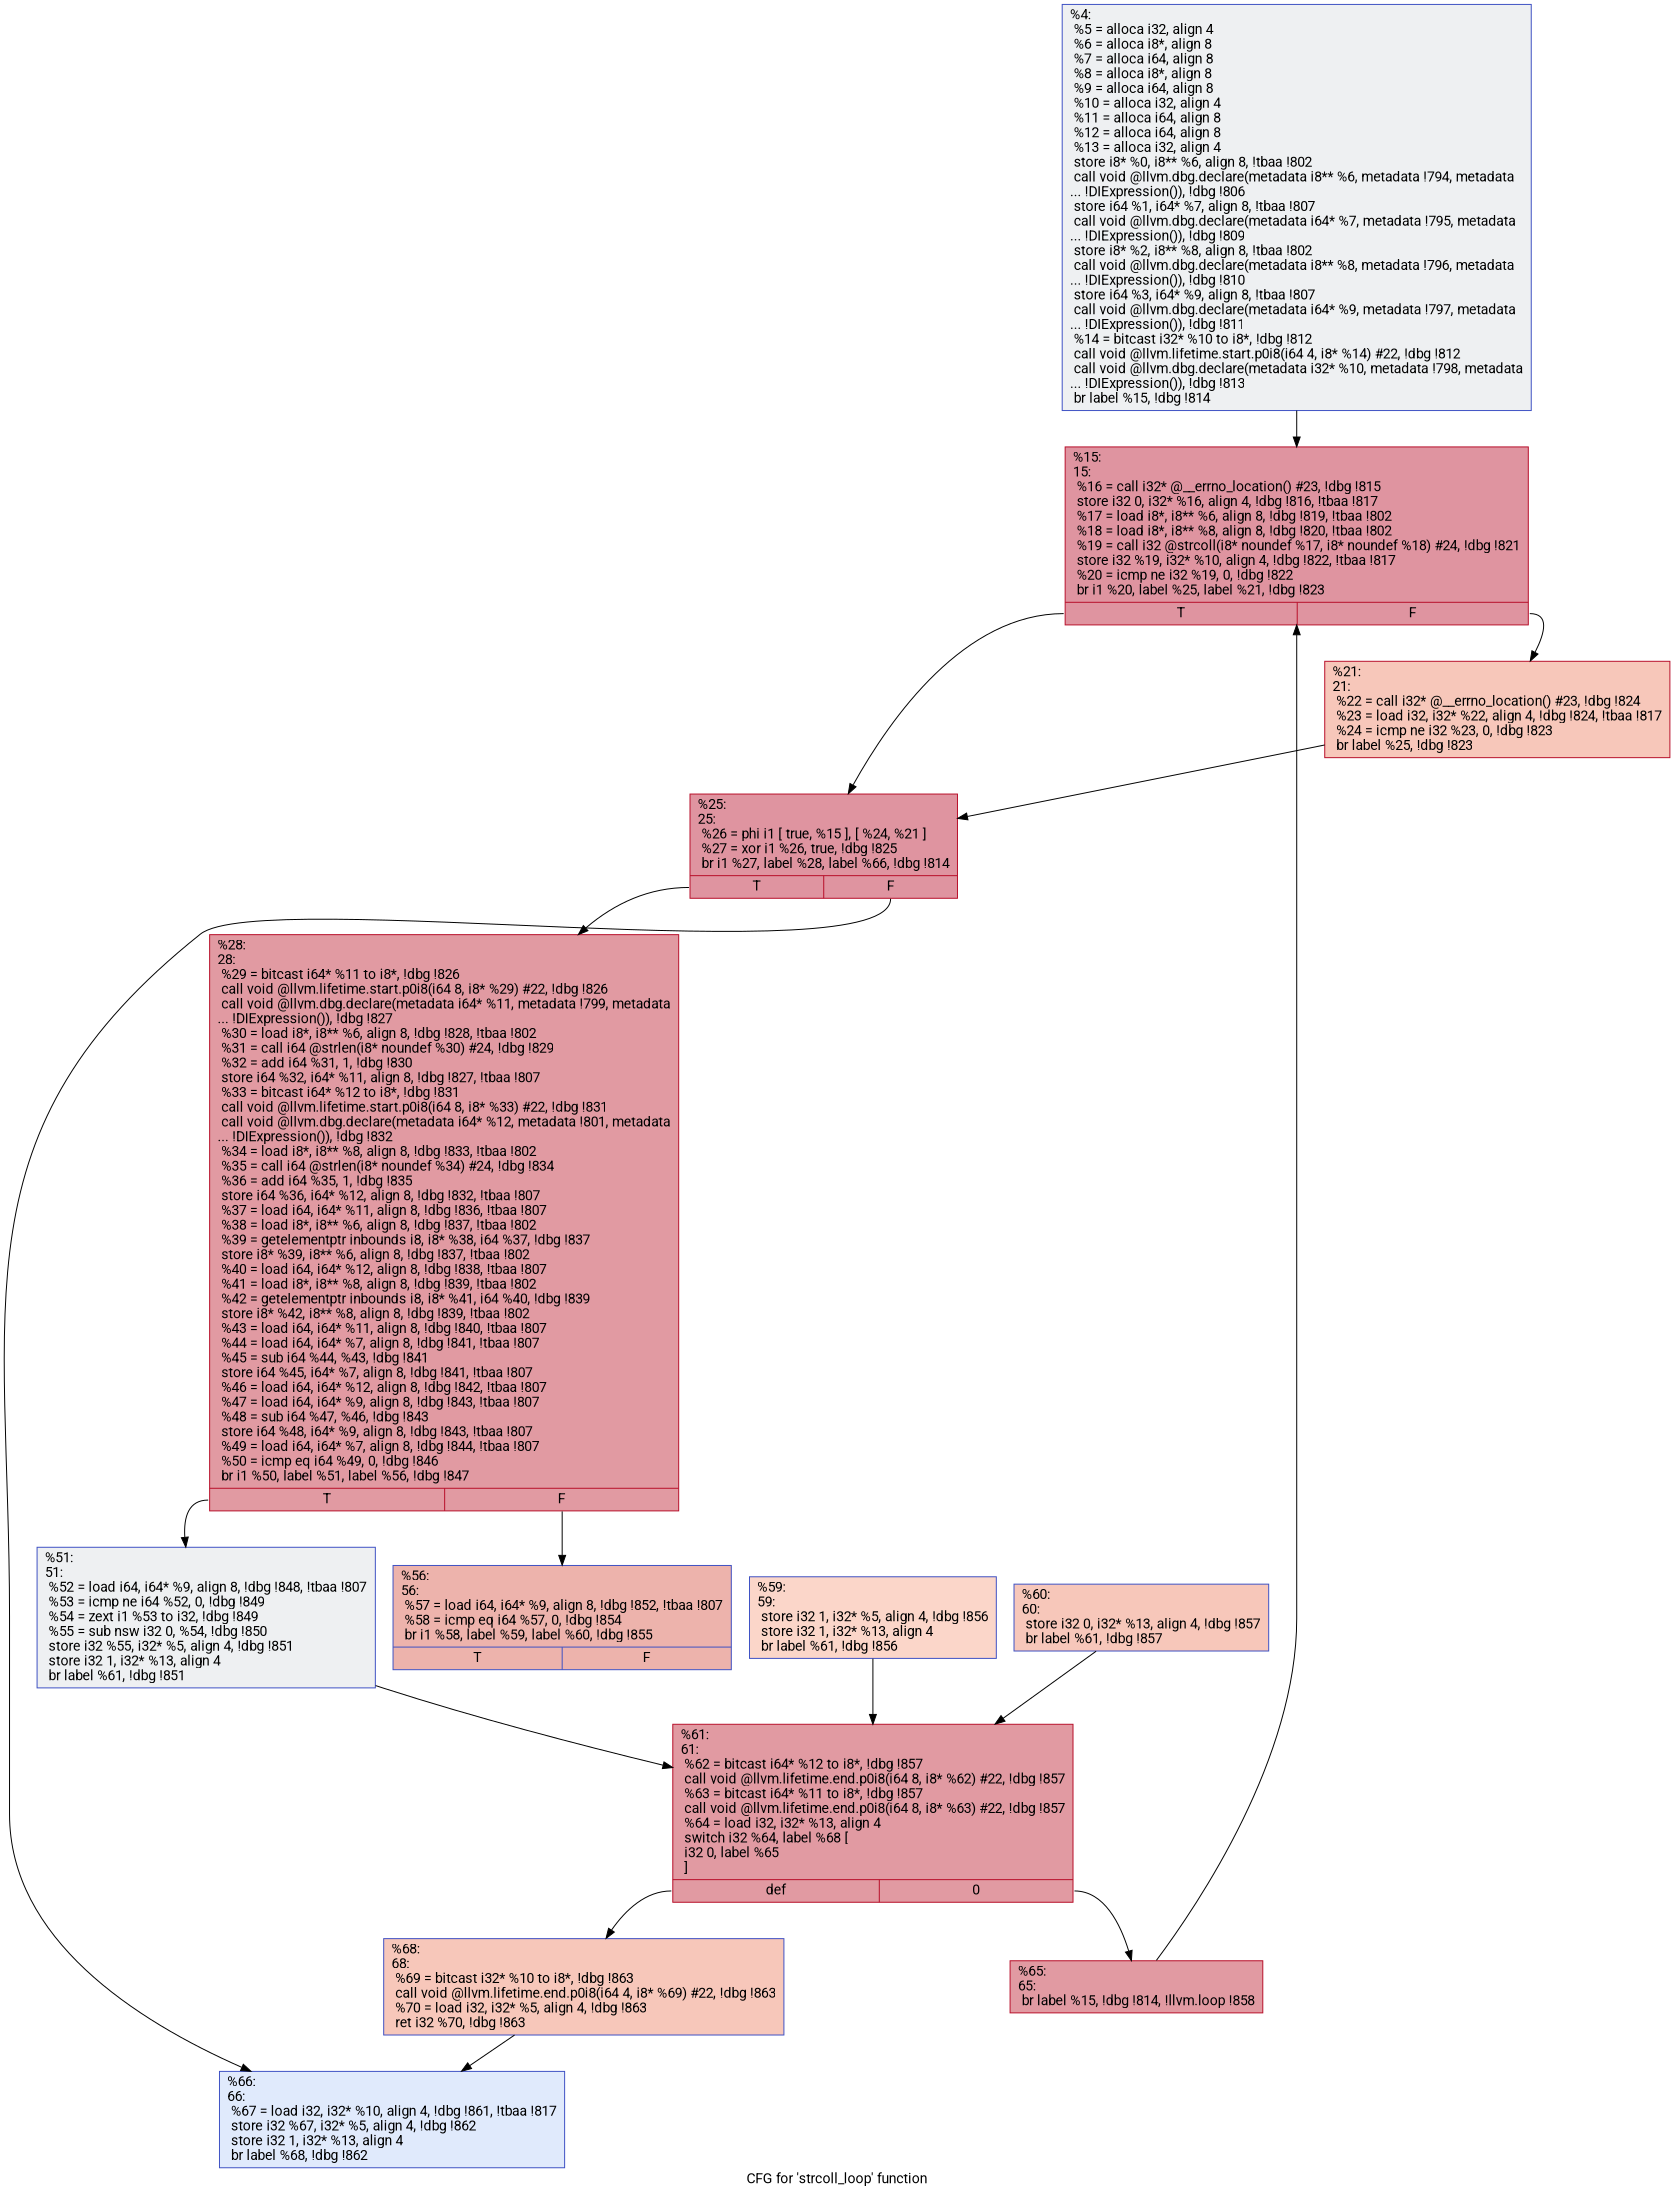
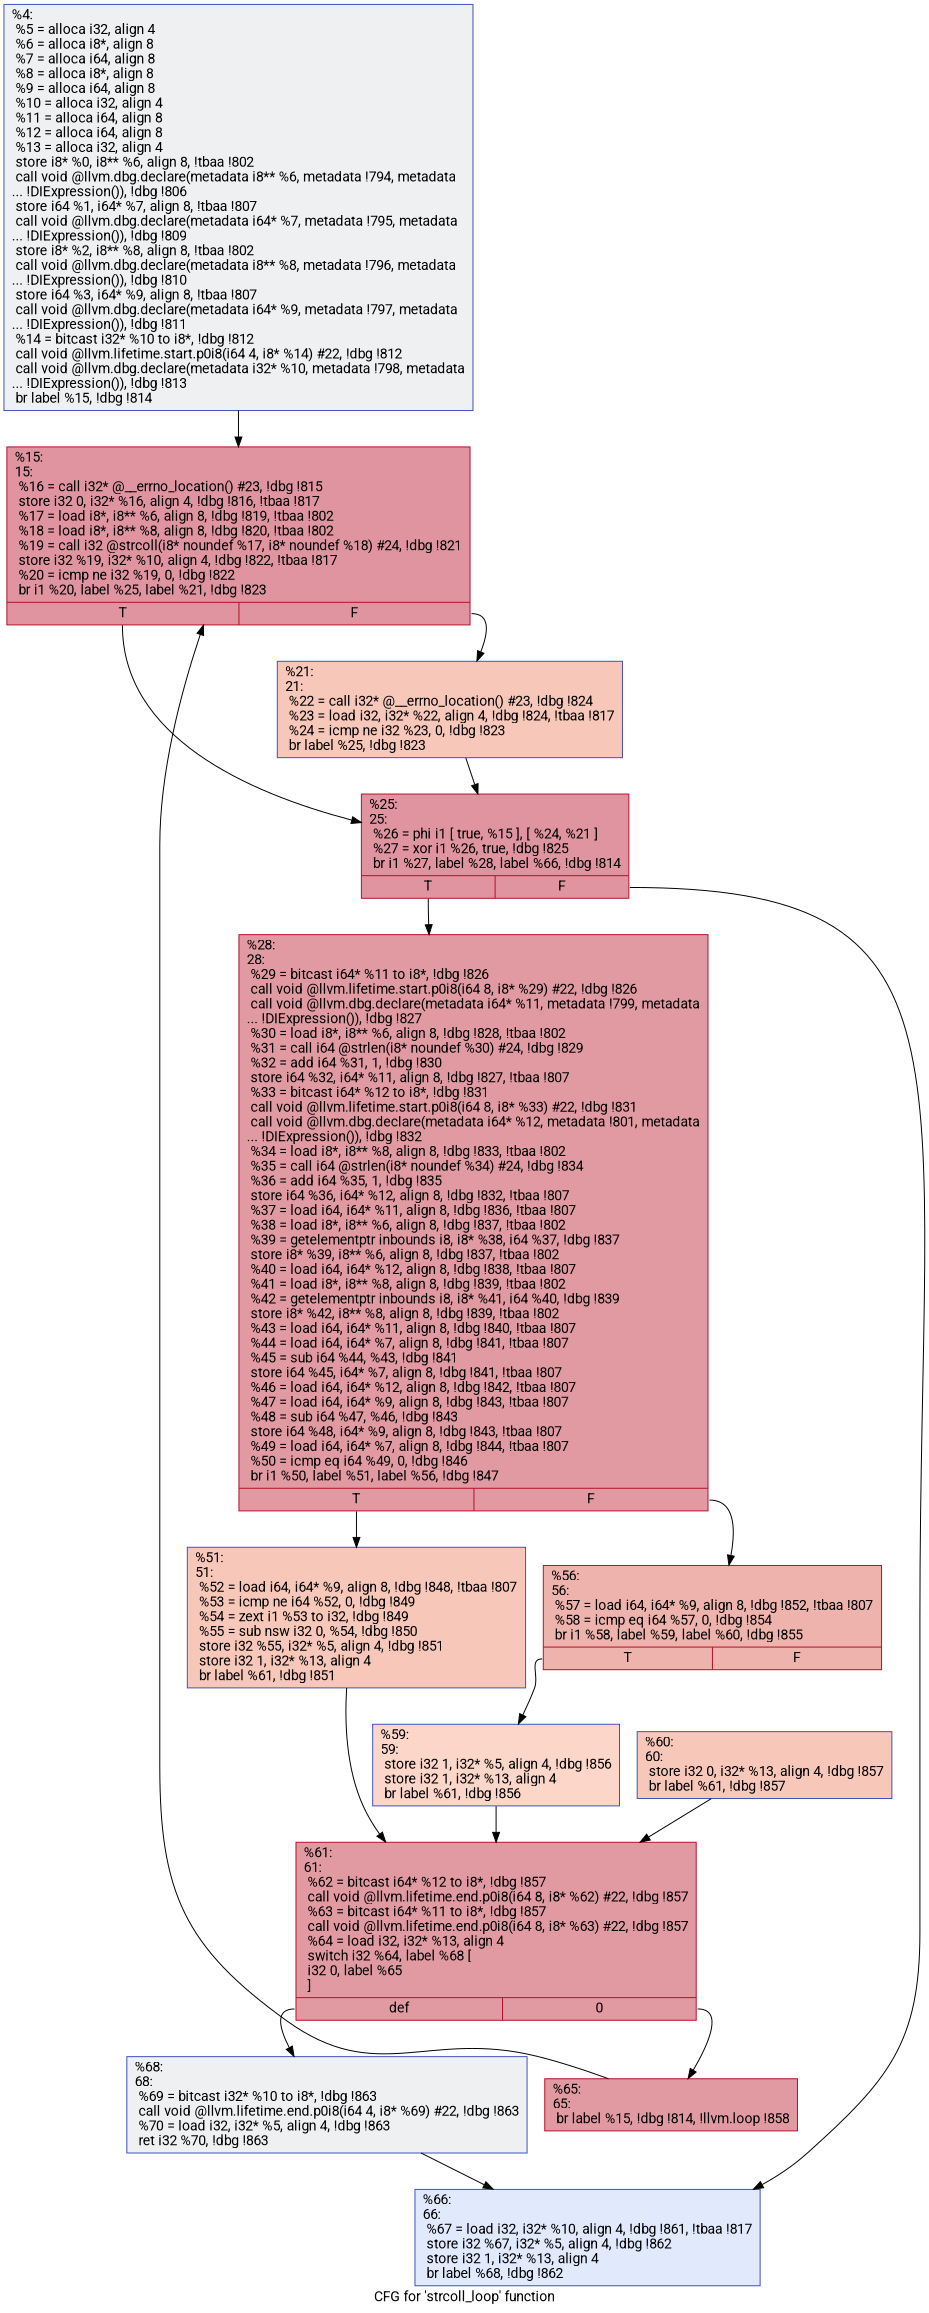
(1497, 709) -> (450, 709)
(206, 1618) -> (356, 1618)
(562, 1618) -> (712, 1618)
none -> (535, 1686)
(584, 1987) -> (327, 2105)
